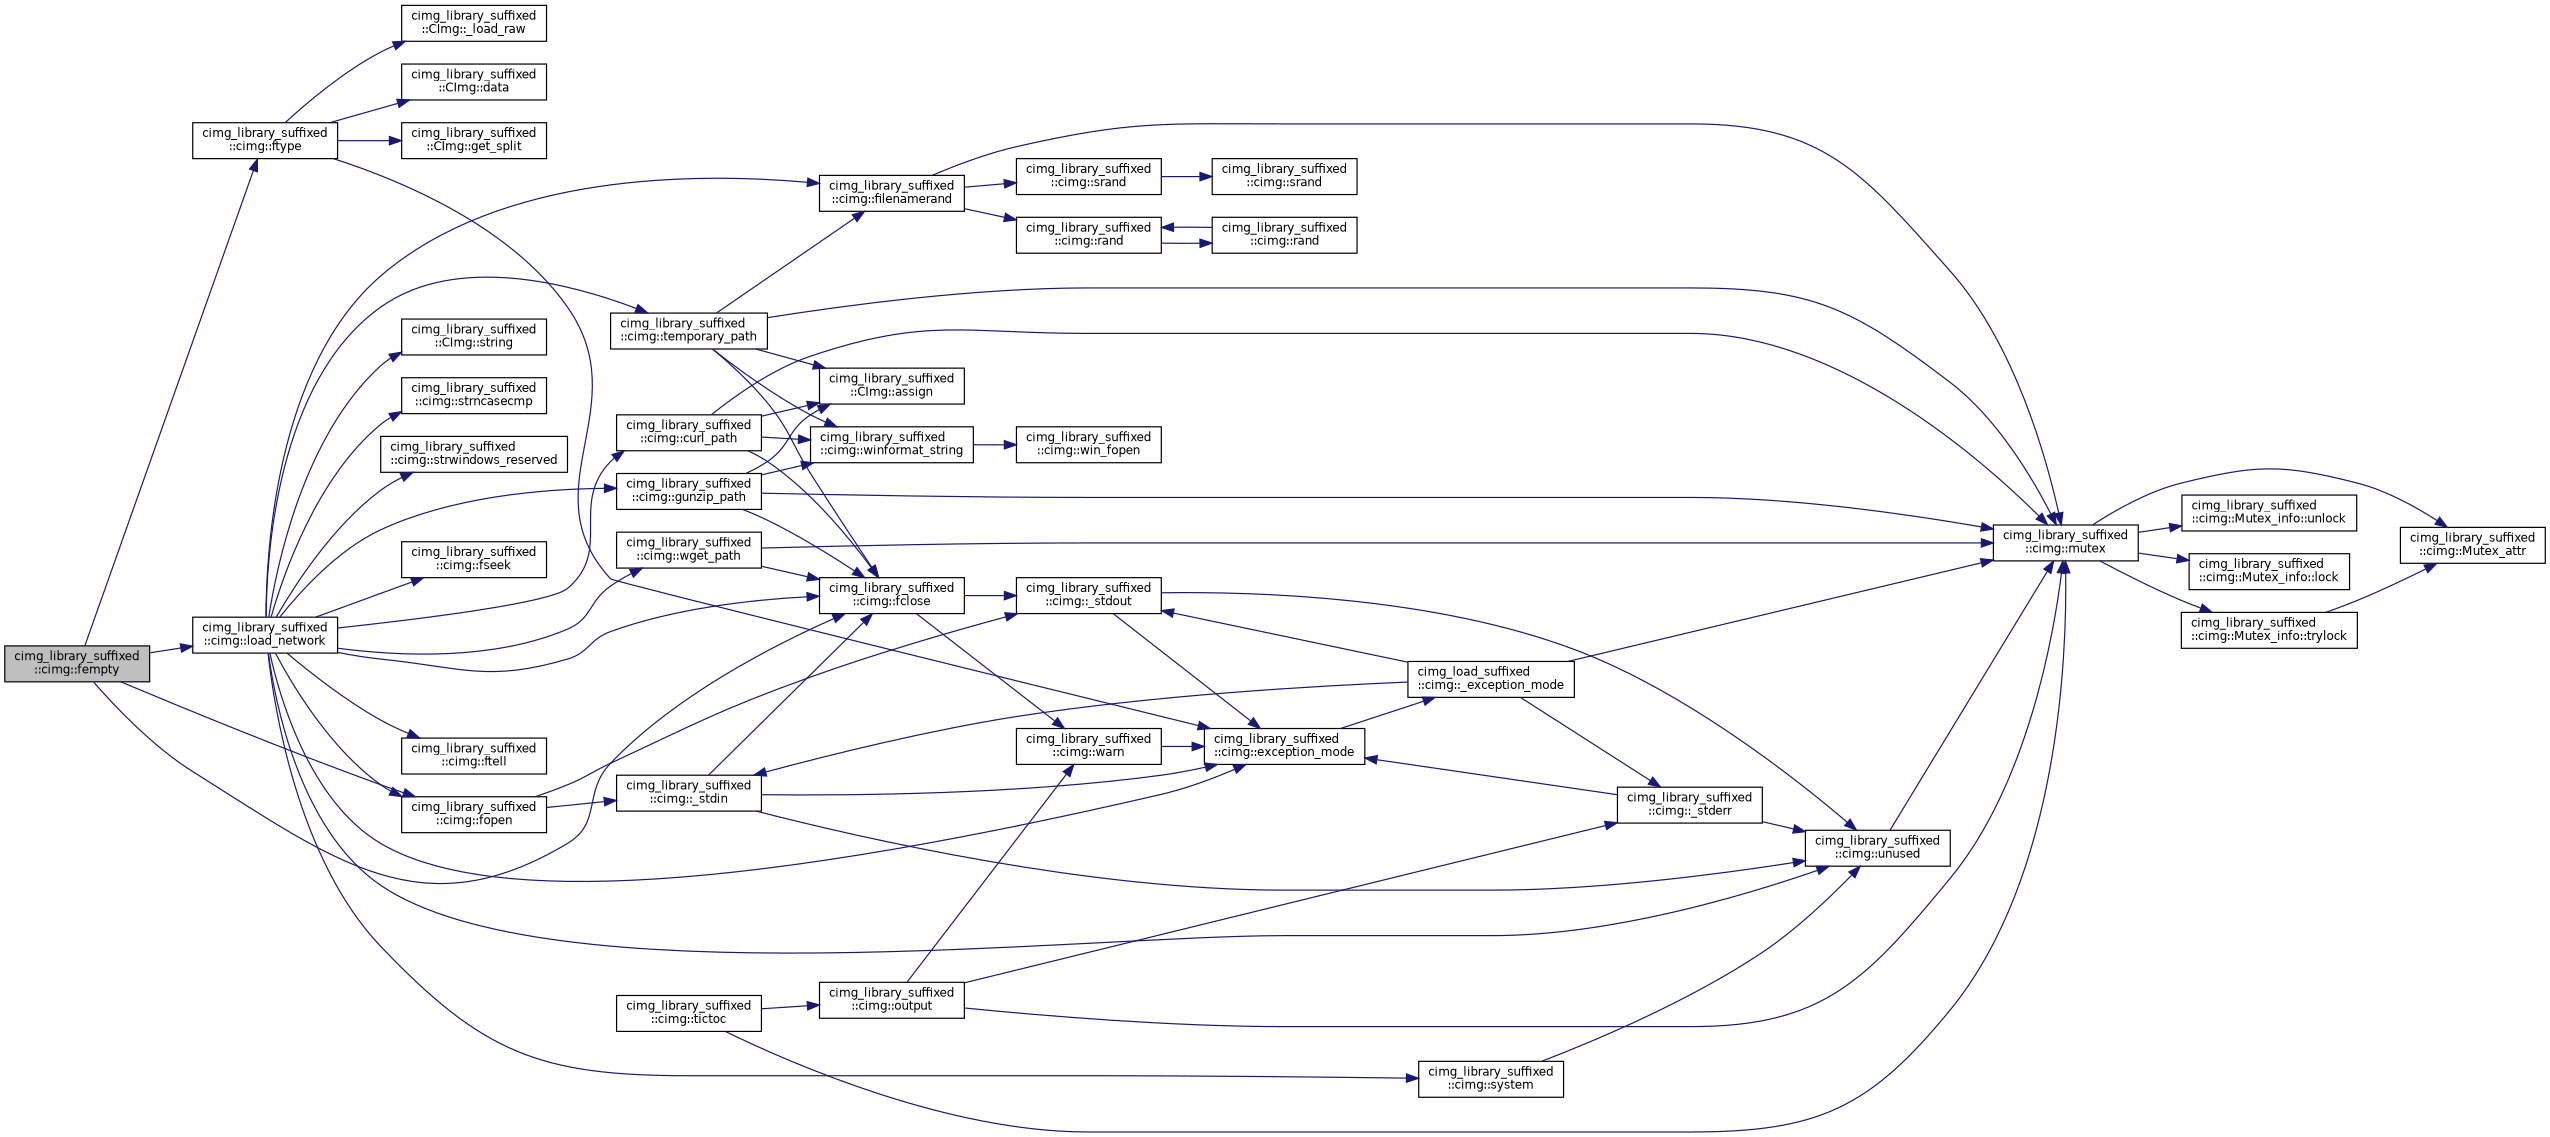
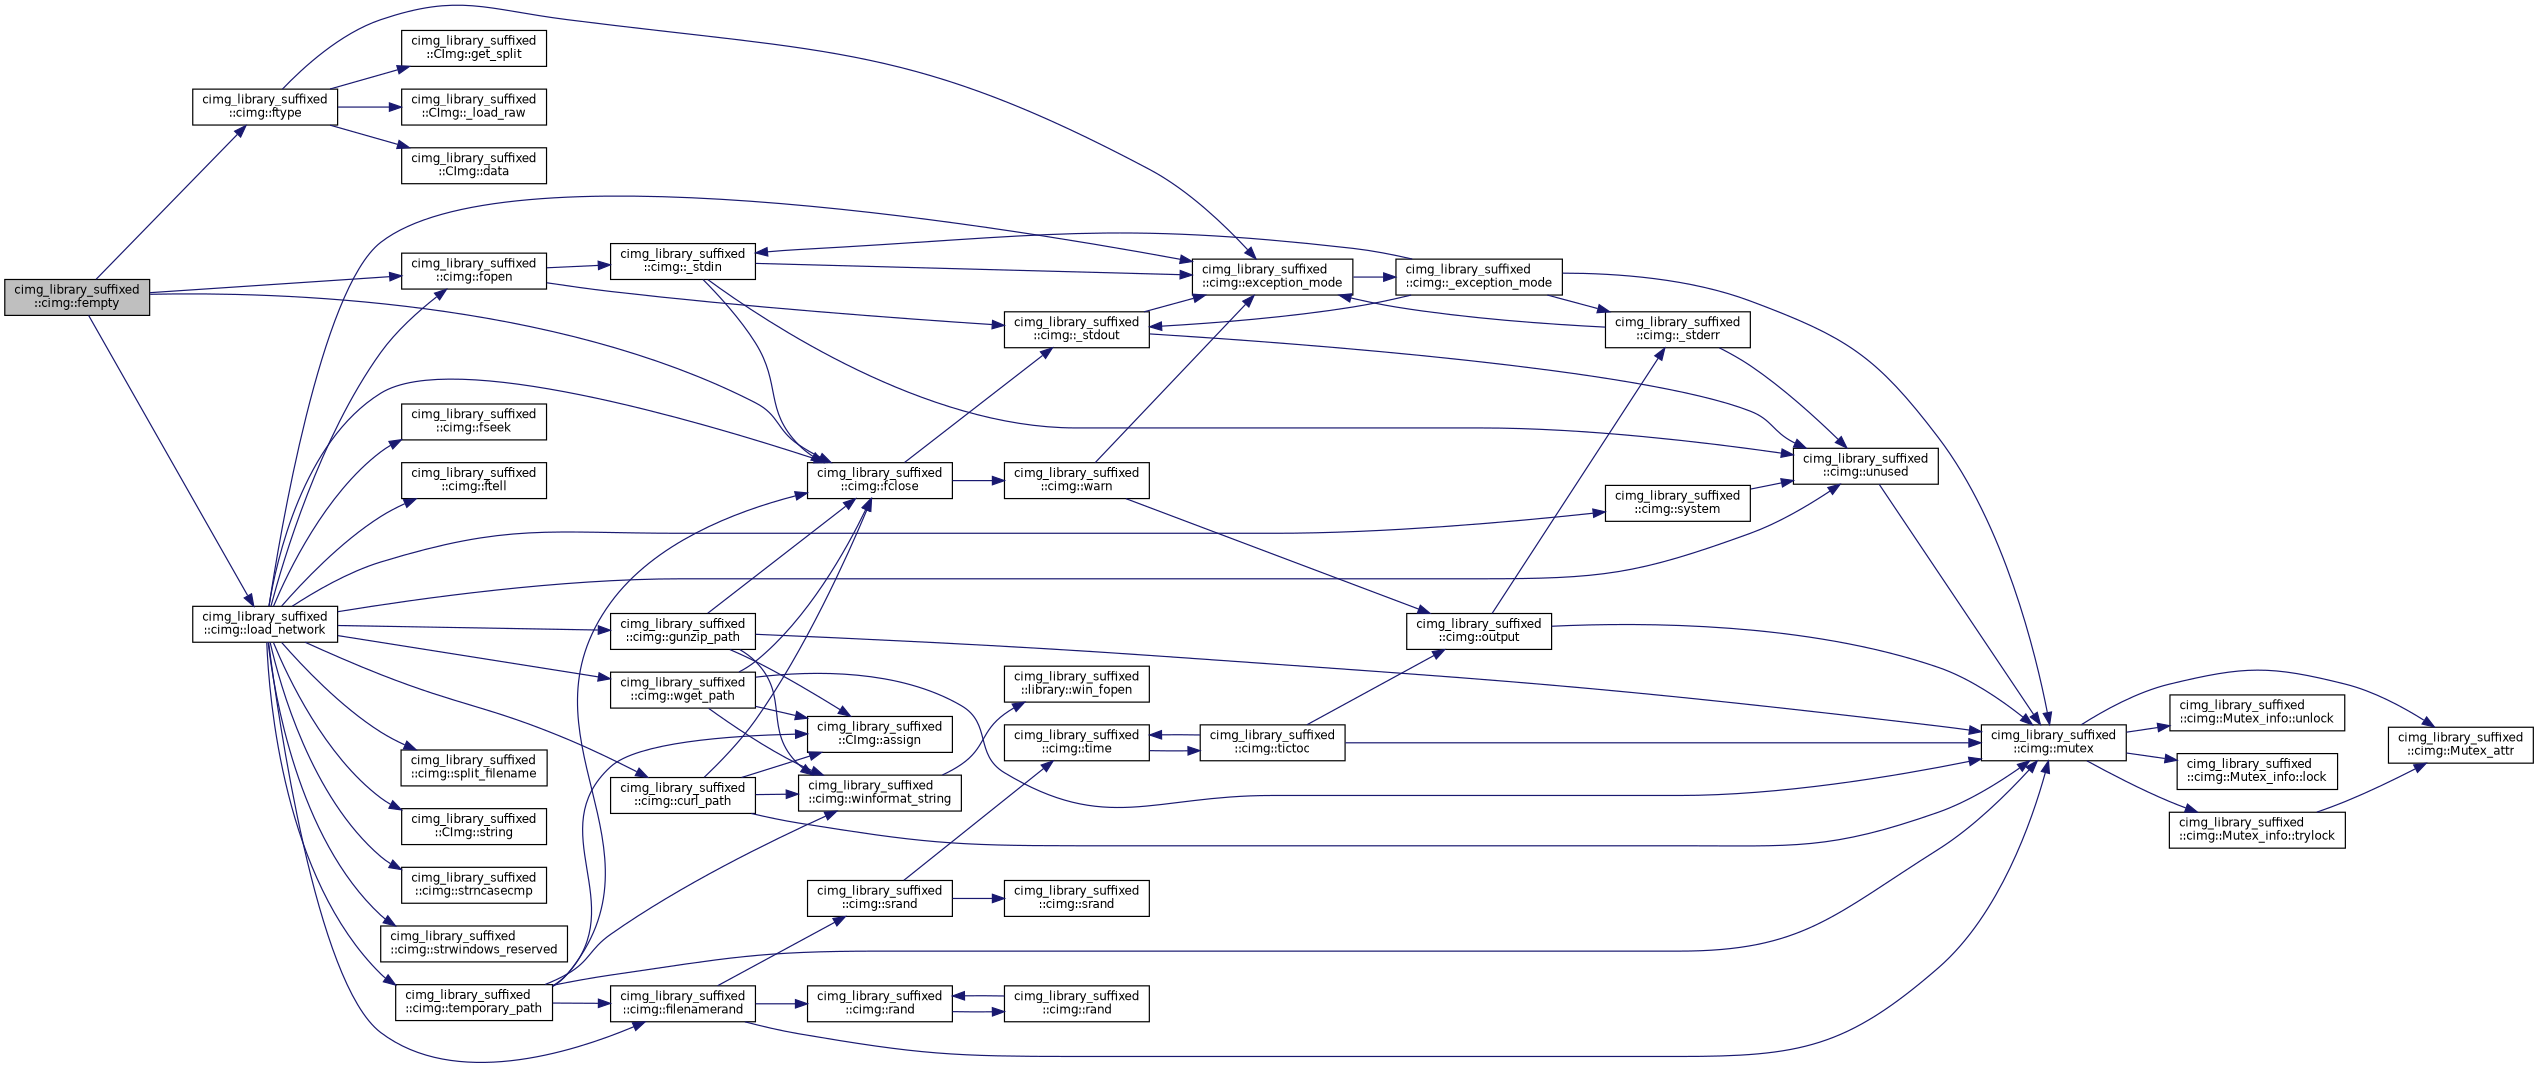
(1089, 445) -> (1077, 684)
(1491, 679) -> (1479, 277)
none -> (784, 713)
none -> (1077, 743)
none -> (761, 744)
none -> (474, 768)
(987, 878) -> (1272, 554)
